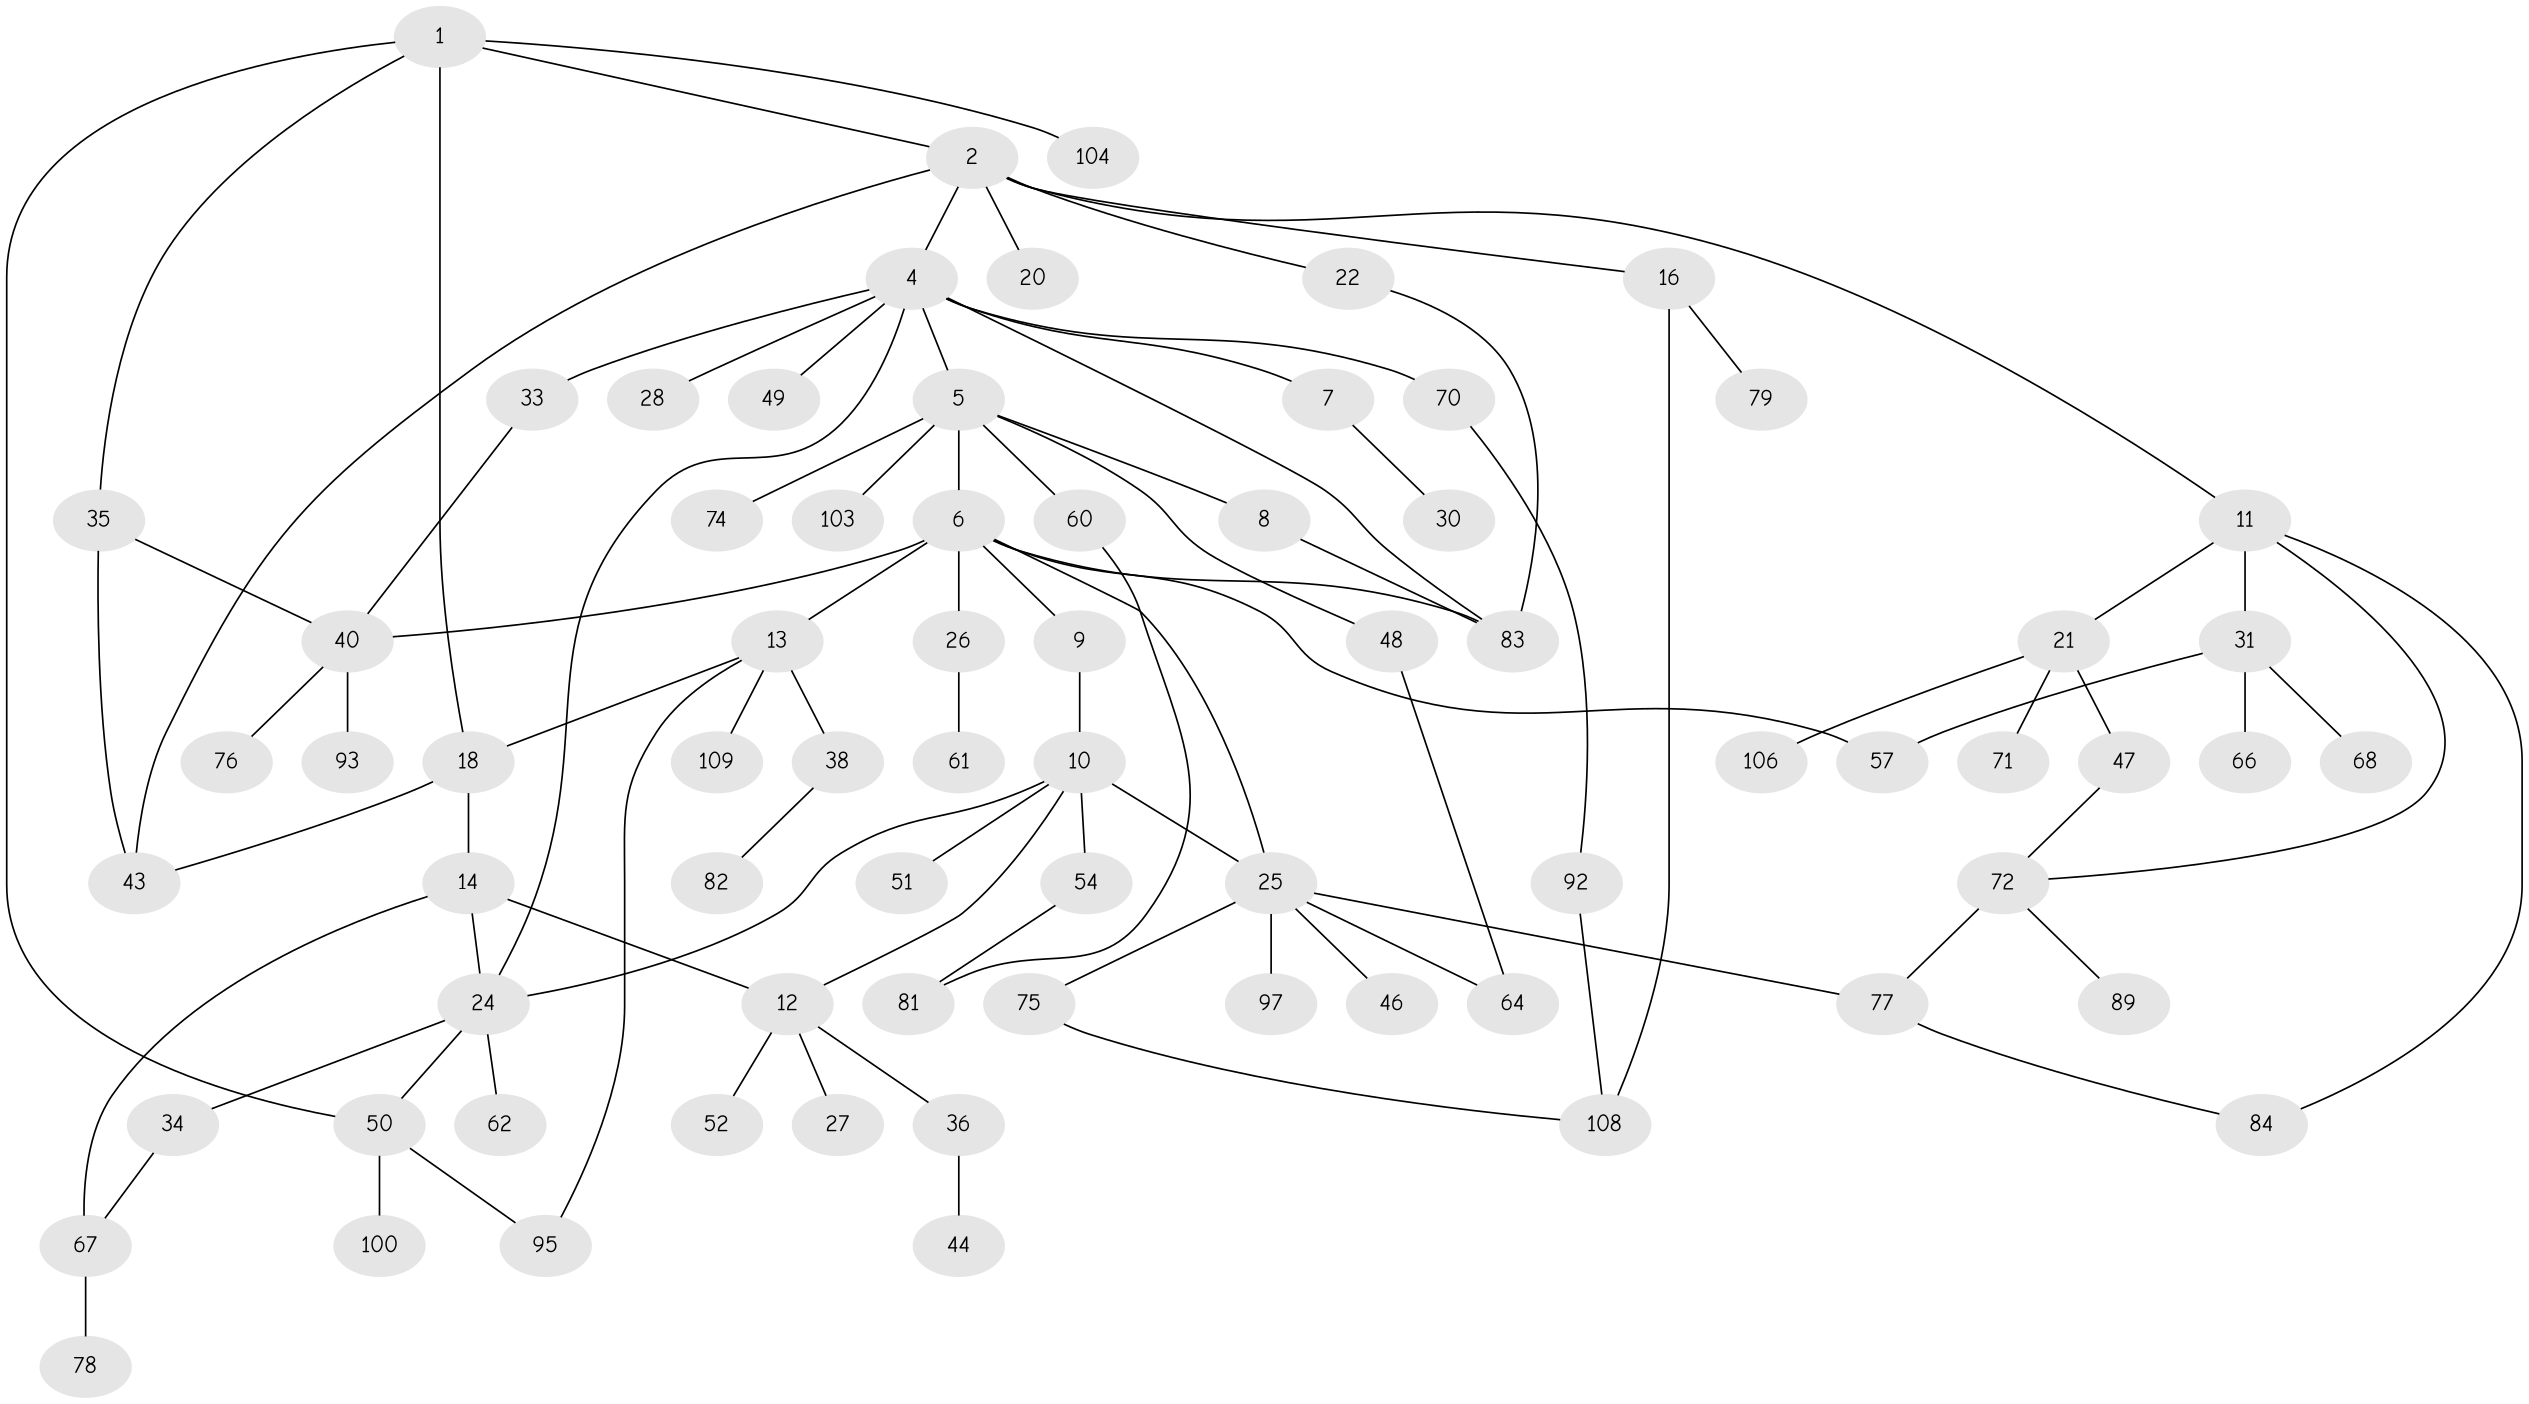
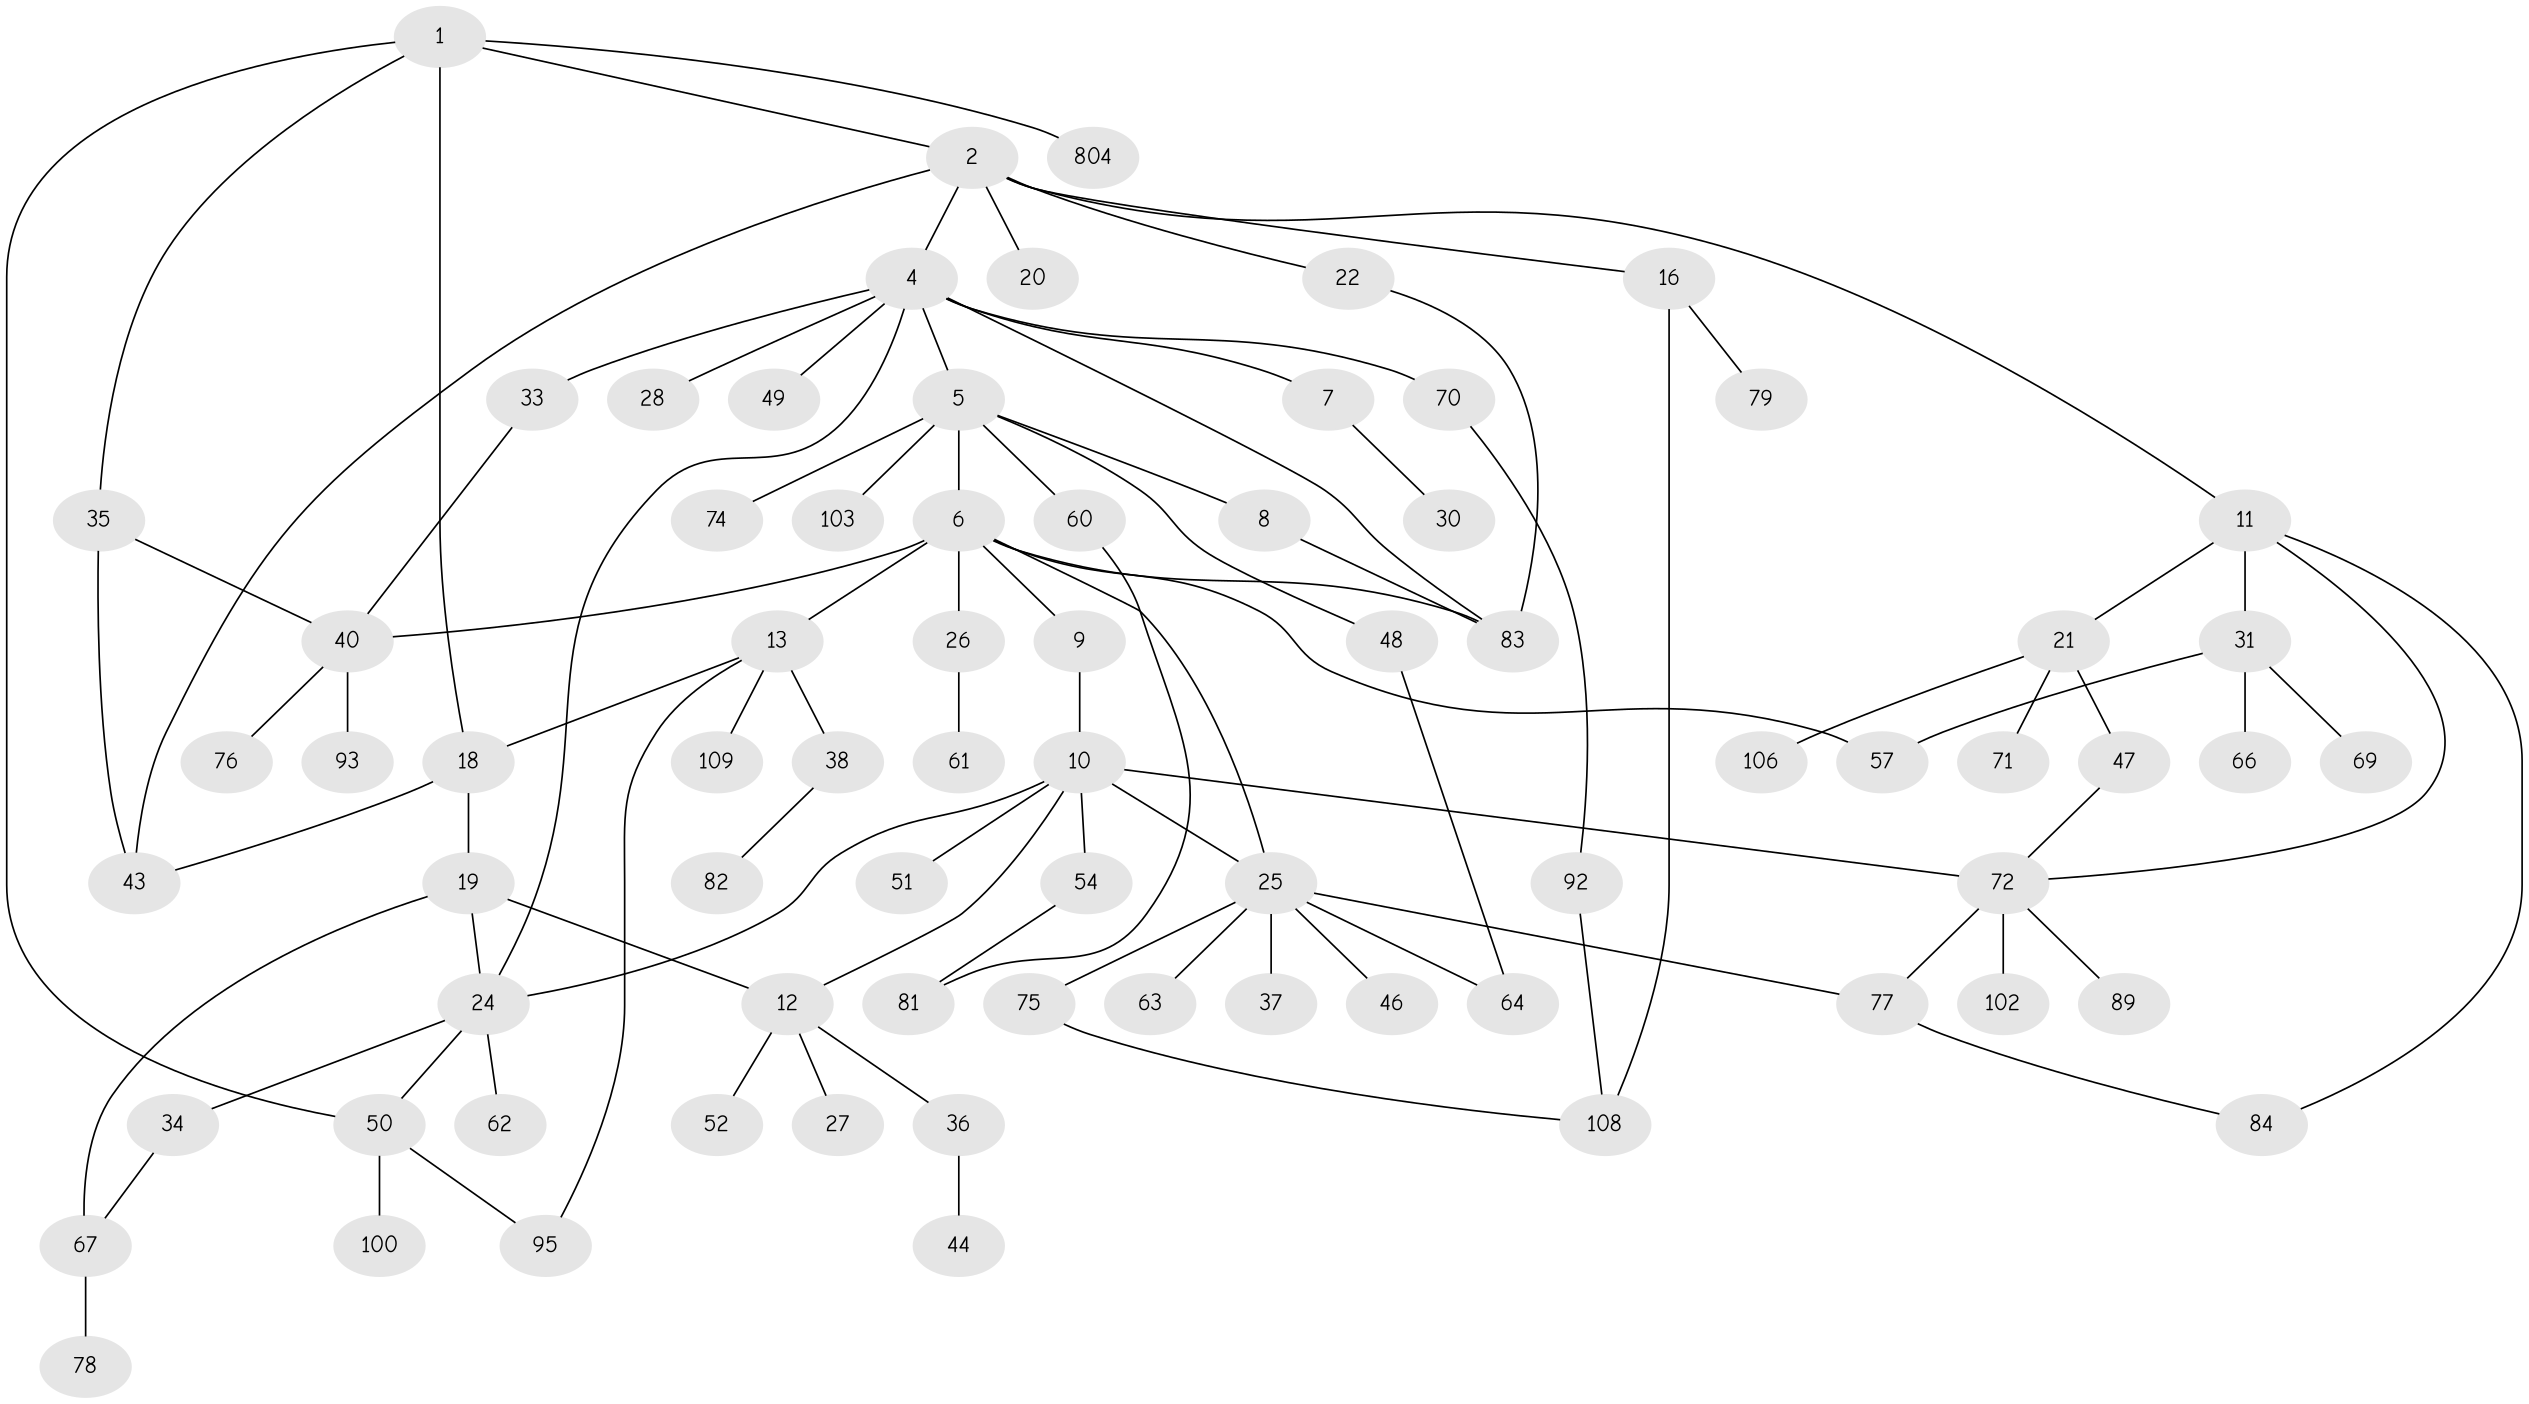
(1093, 158) -> (1093, 158)
(2366, 762) -> (2366, 762)
none -> (1542, 823)
(468, 883) -> (468, 883)
none -> (1150, 1004)
(1271, 1004) -> (1271, 1004)
none -> (2003, 1004)
